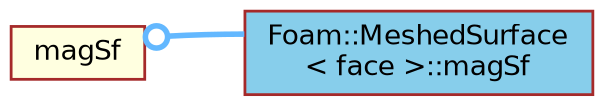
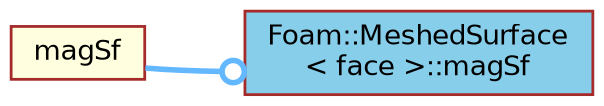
(206, 35) -> (183, 70)
